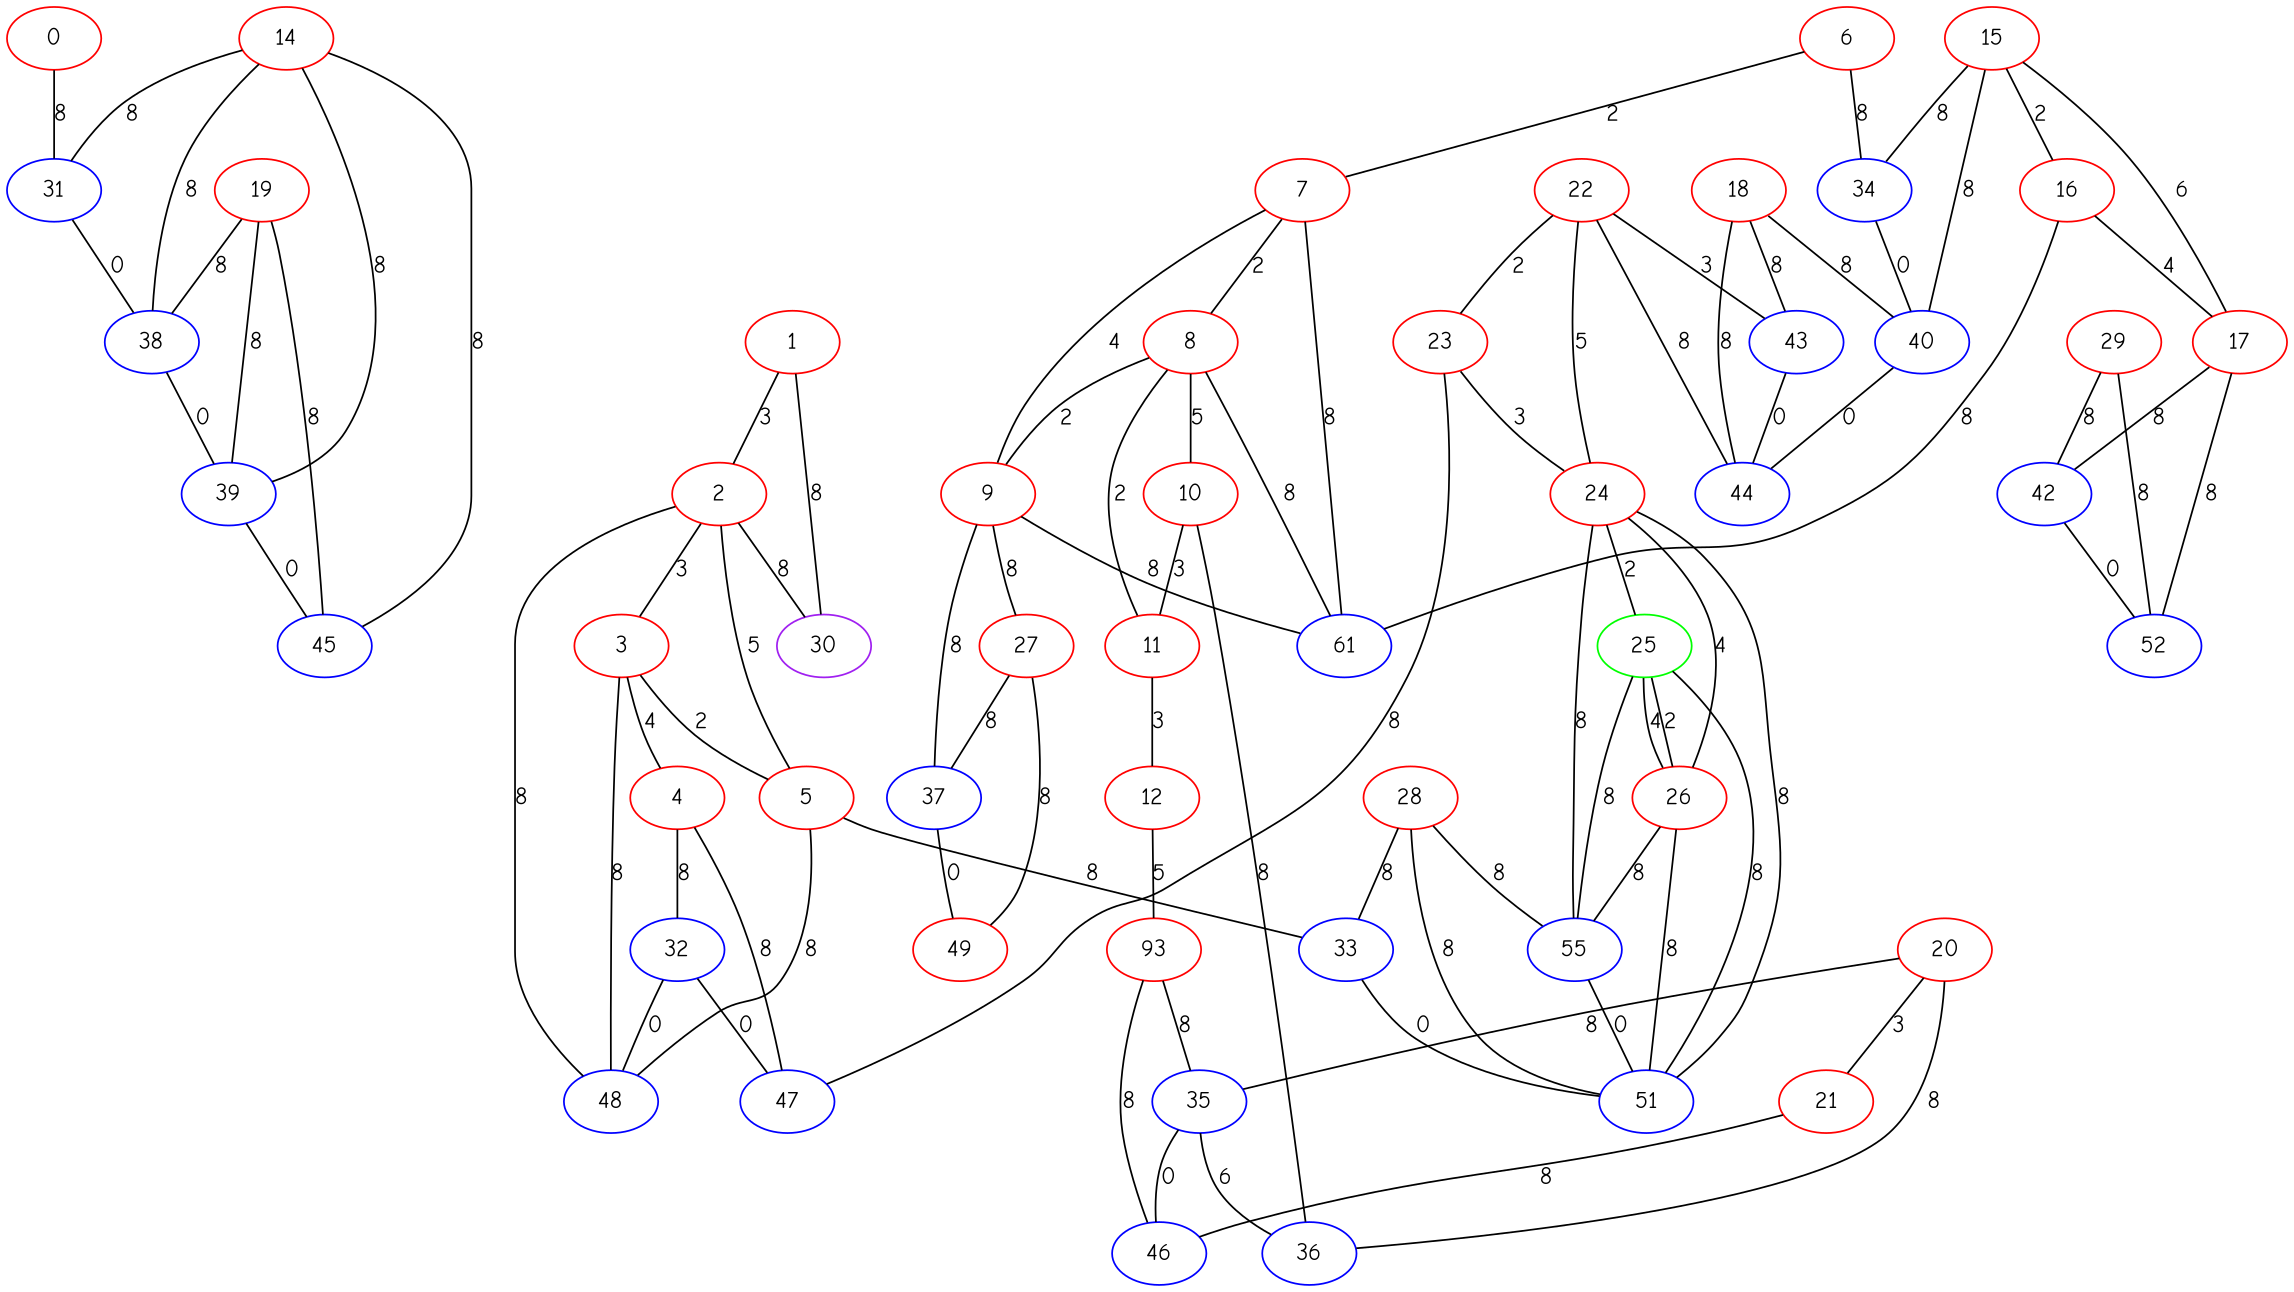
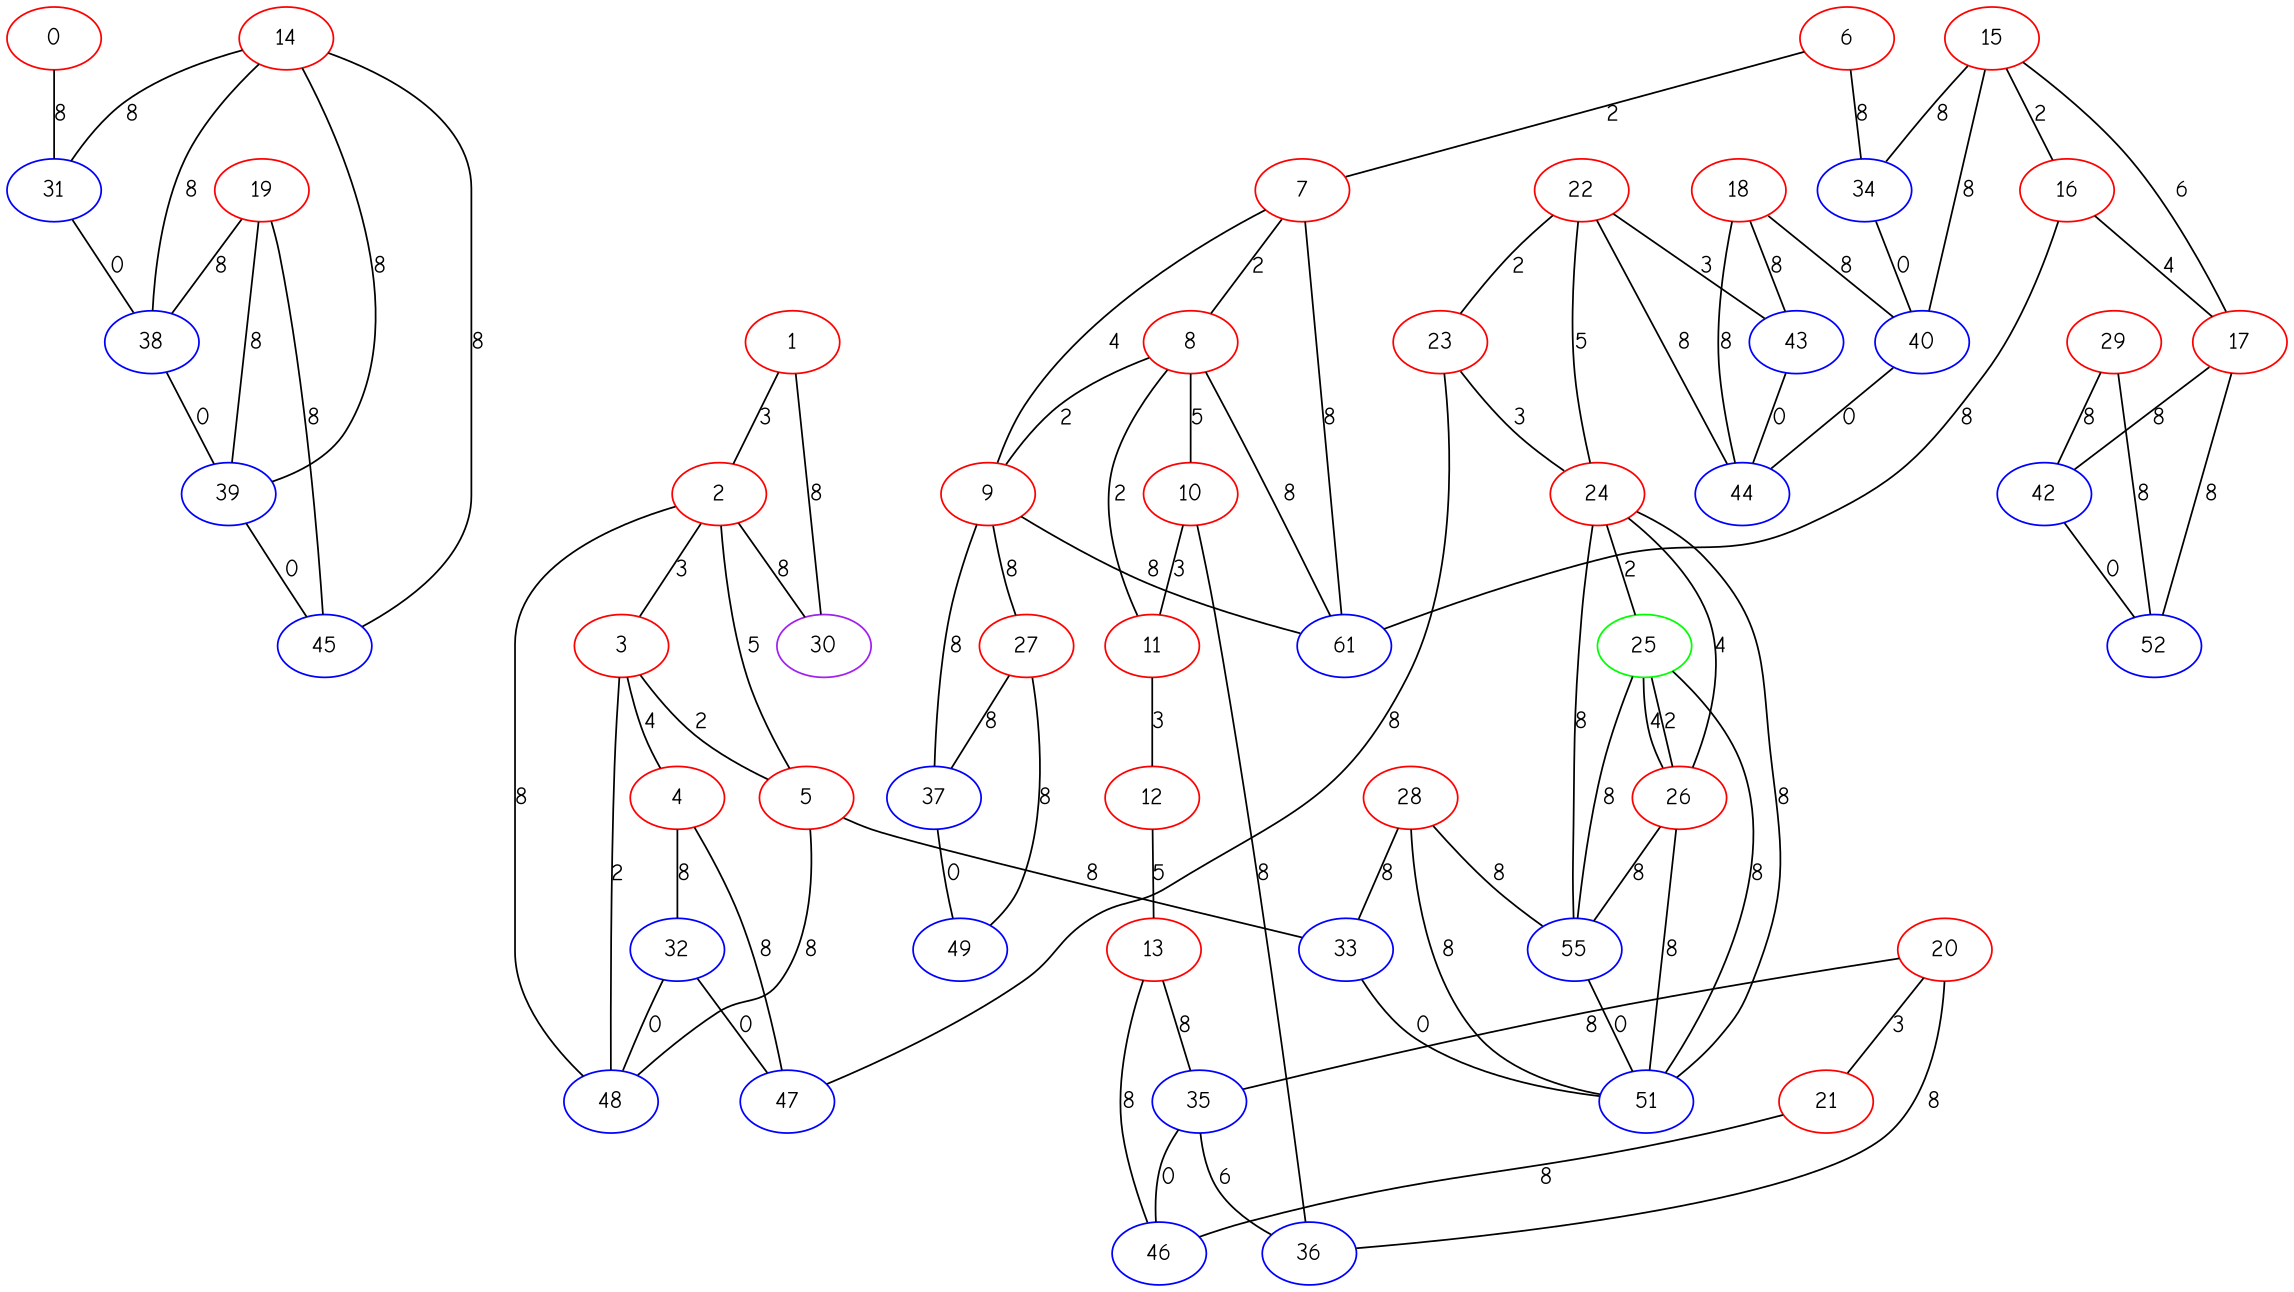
(618, 874) -> (618, 874)
(960, 950) -> (960, 950)
(1154, 950) -> (1154, 950)
